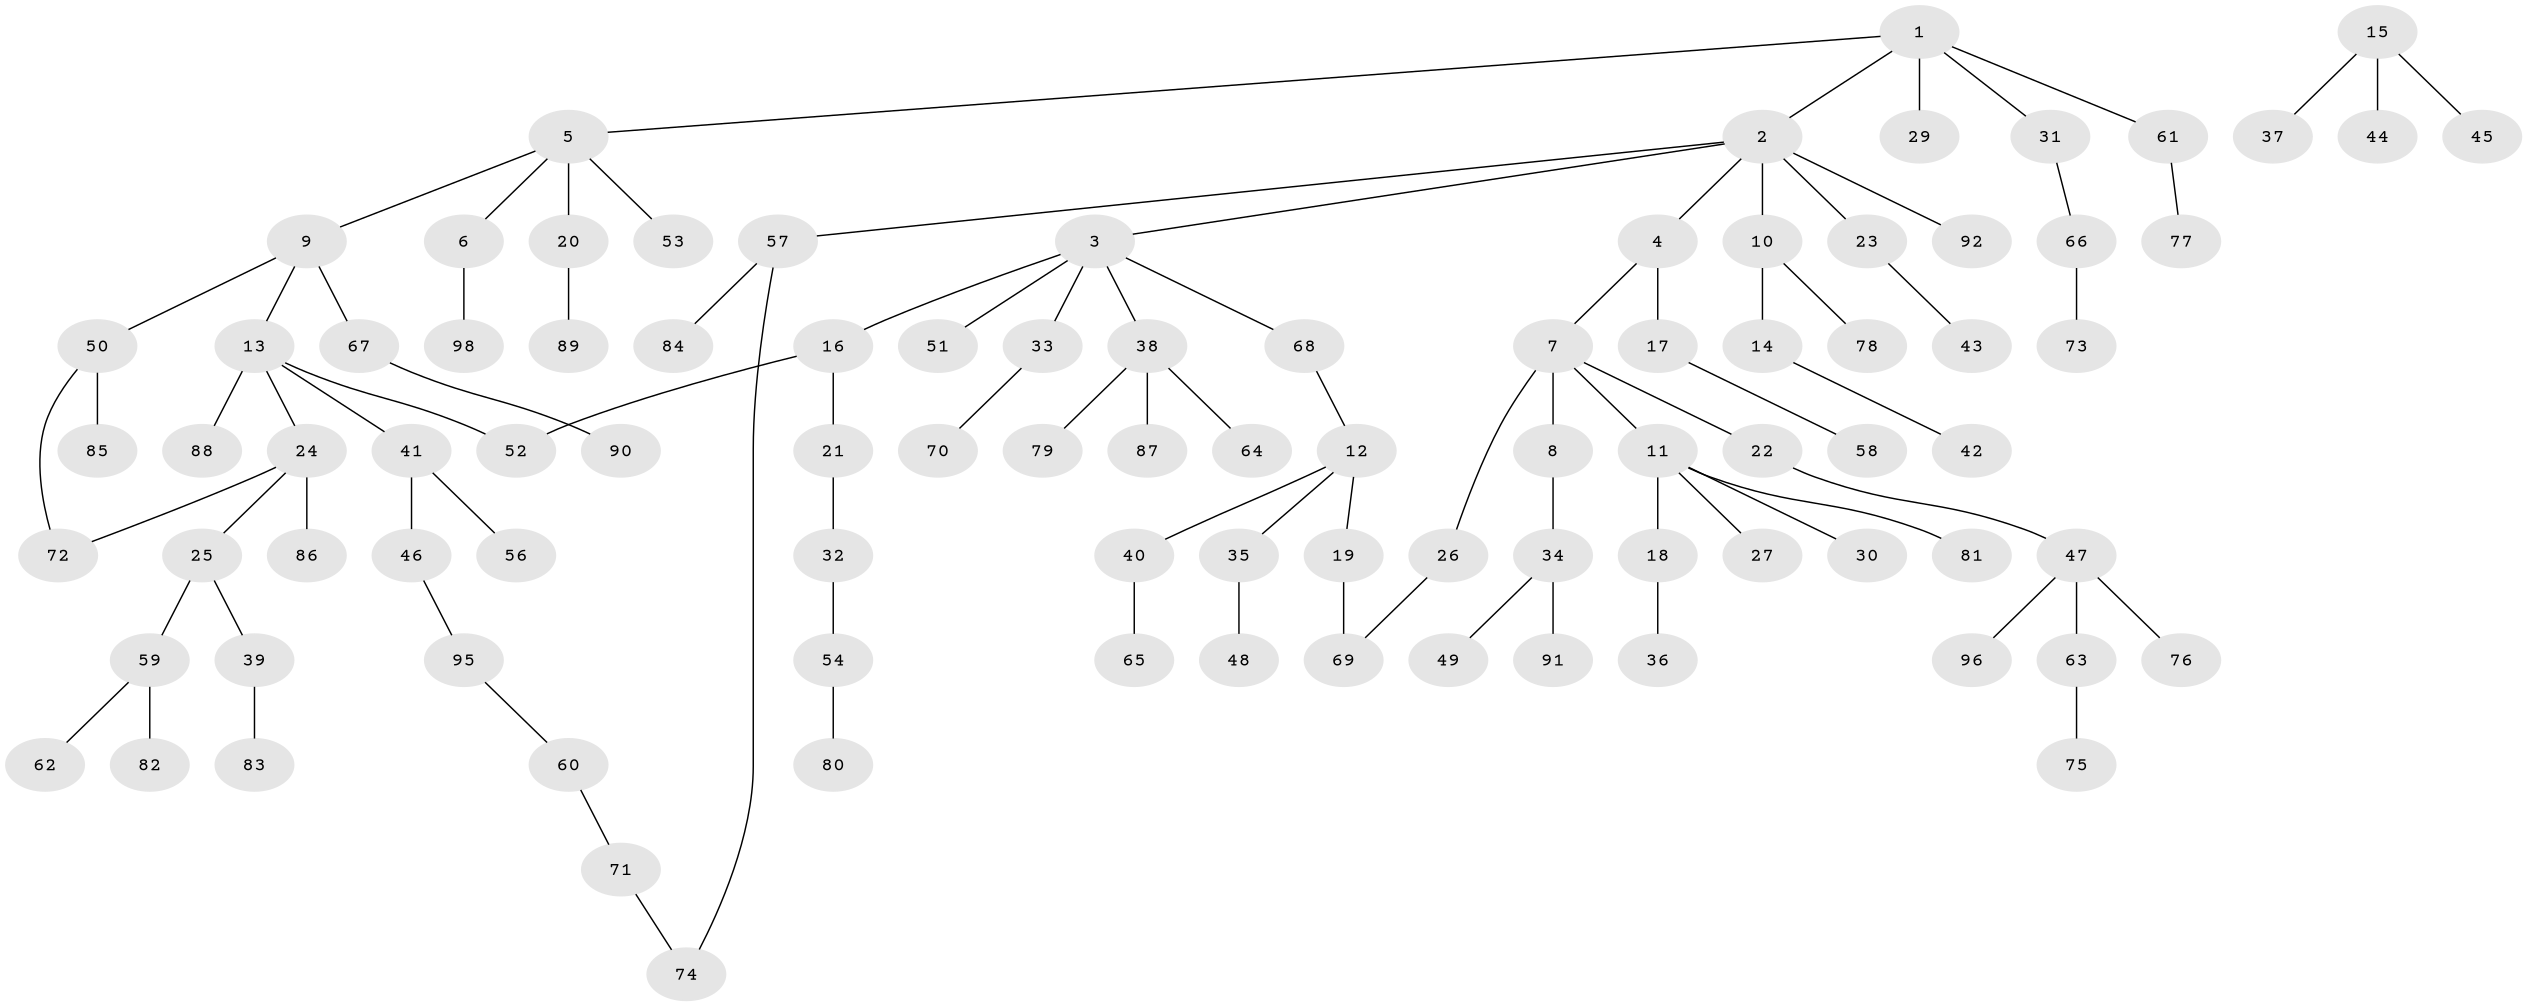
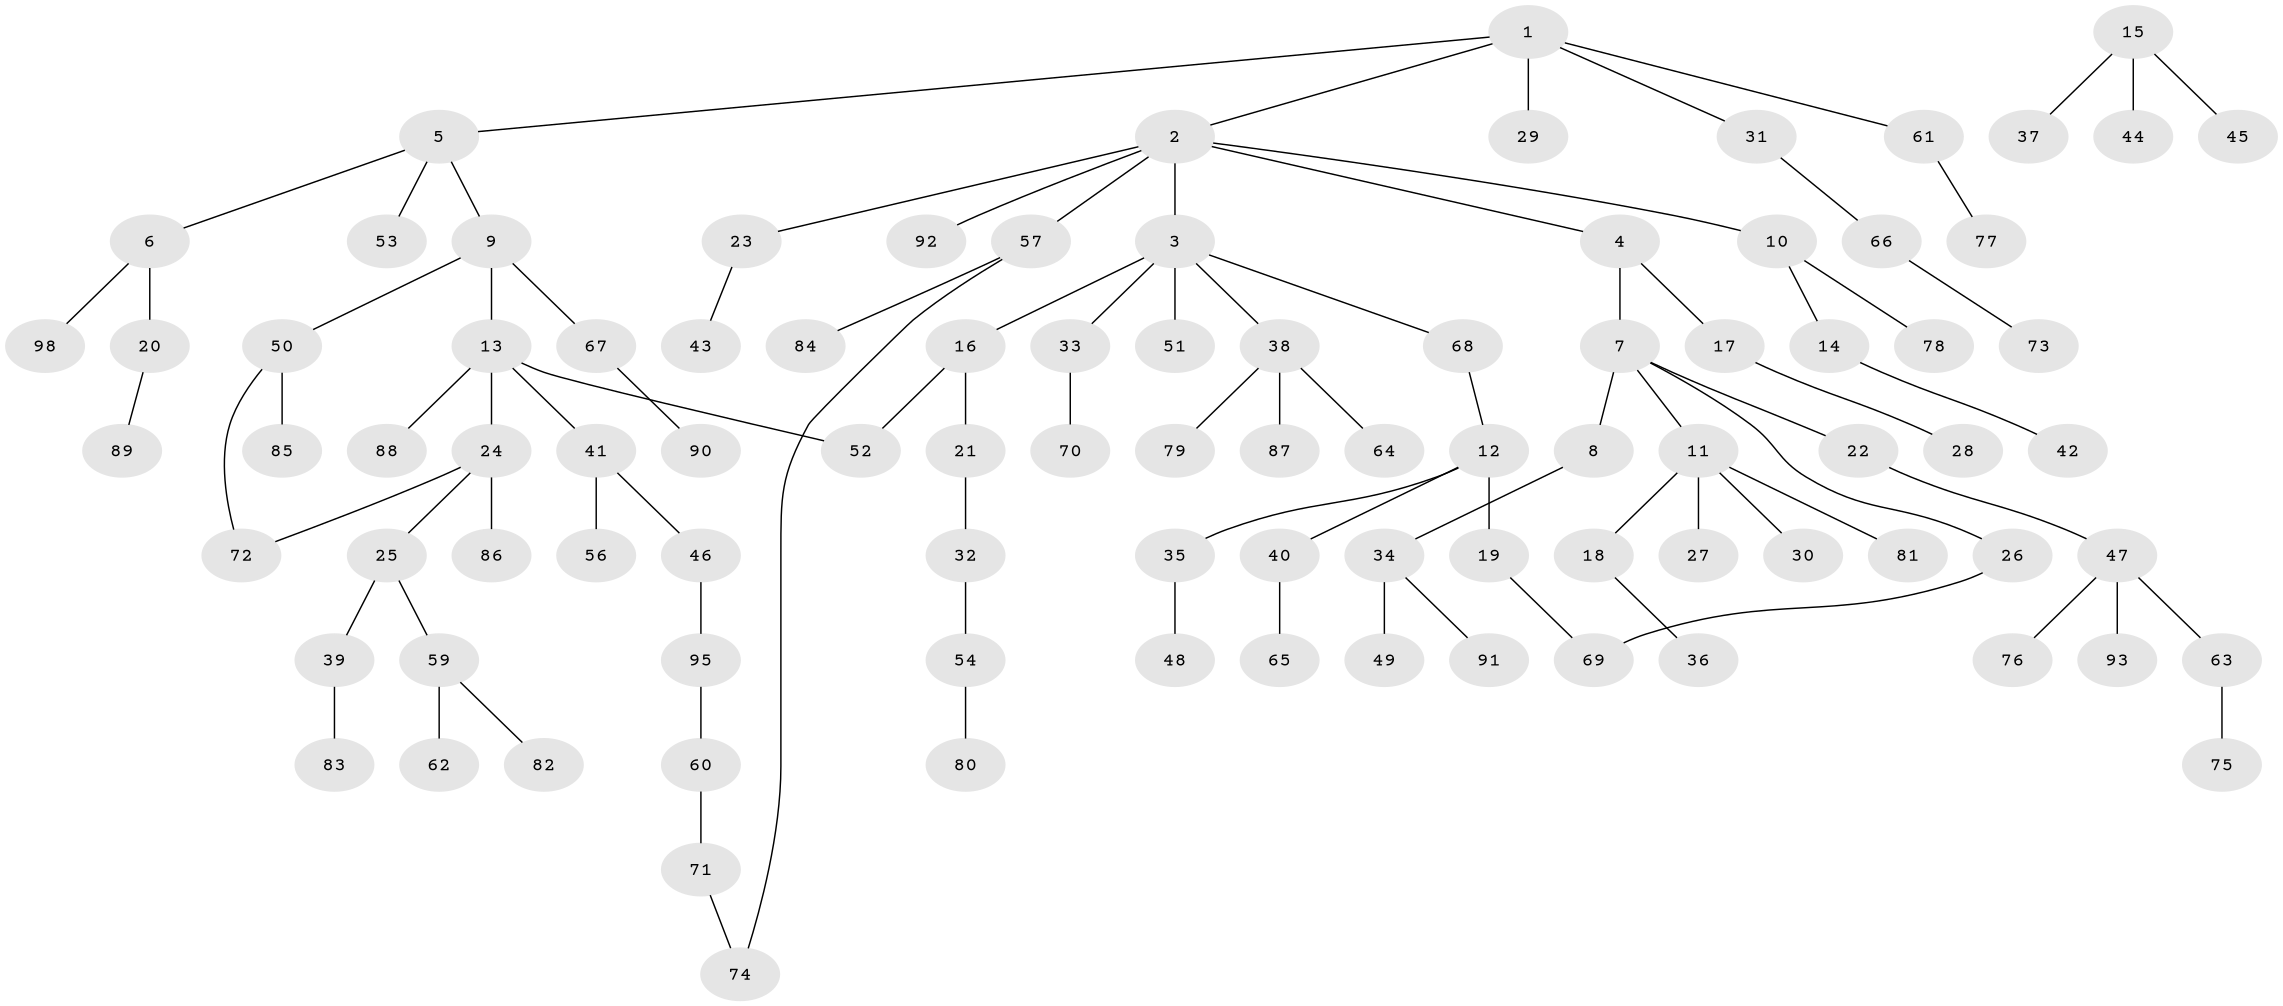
(569, 189) -> (150, 294)
(1867, 451) -> (1963, 451)
(1972, 660) -> (2117, 660)
